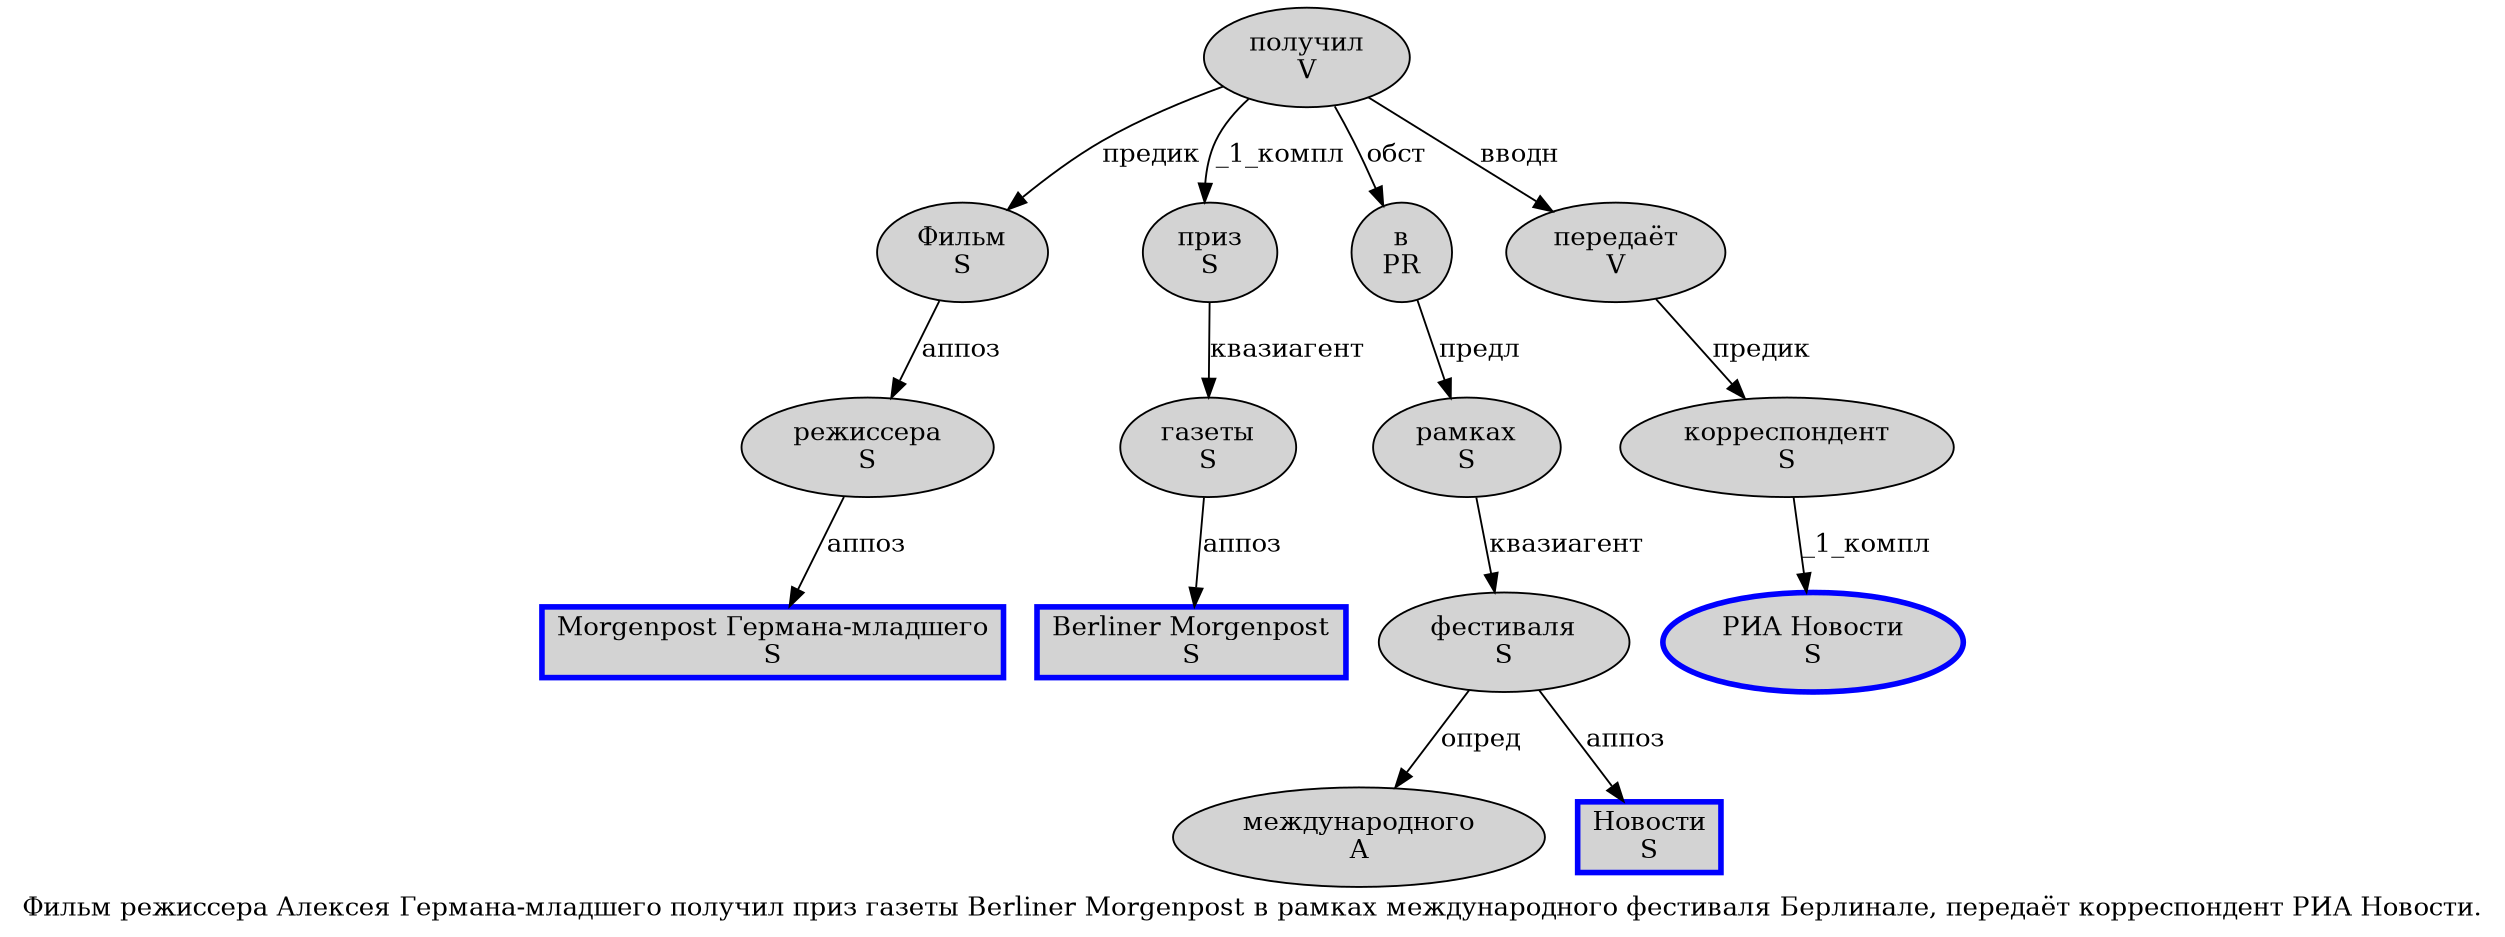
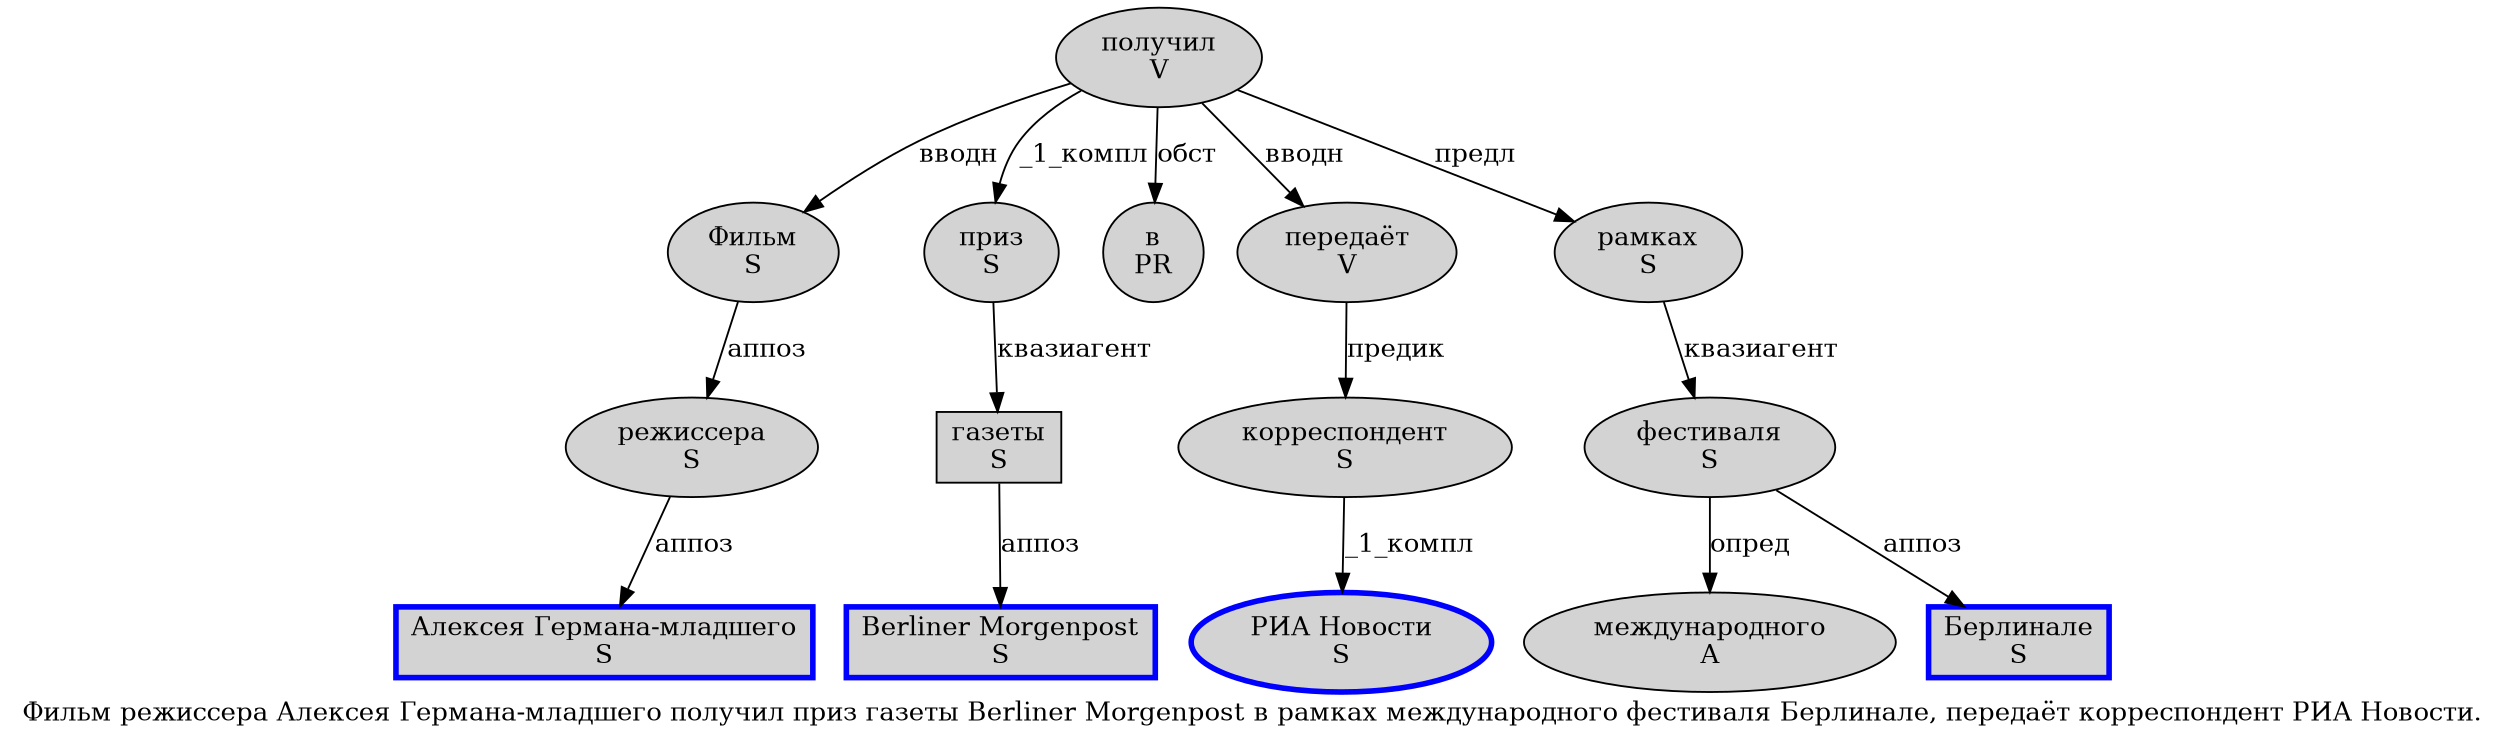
(1151, 155) -> (959, 155)
(1431, 340) -> (1397, 152)
(1208, 447) -> (999, 447)
(773, 642) -> (604, 642)
(1649, 837) -> (2019, 642)
